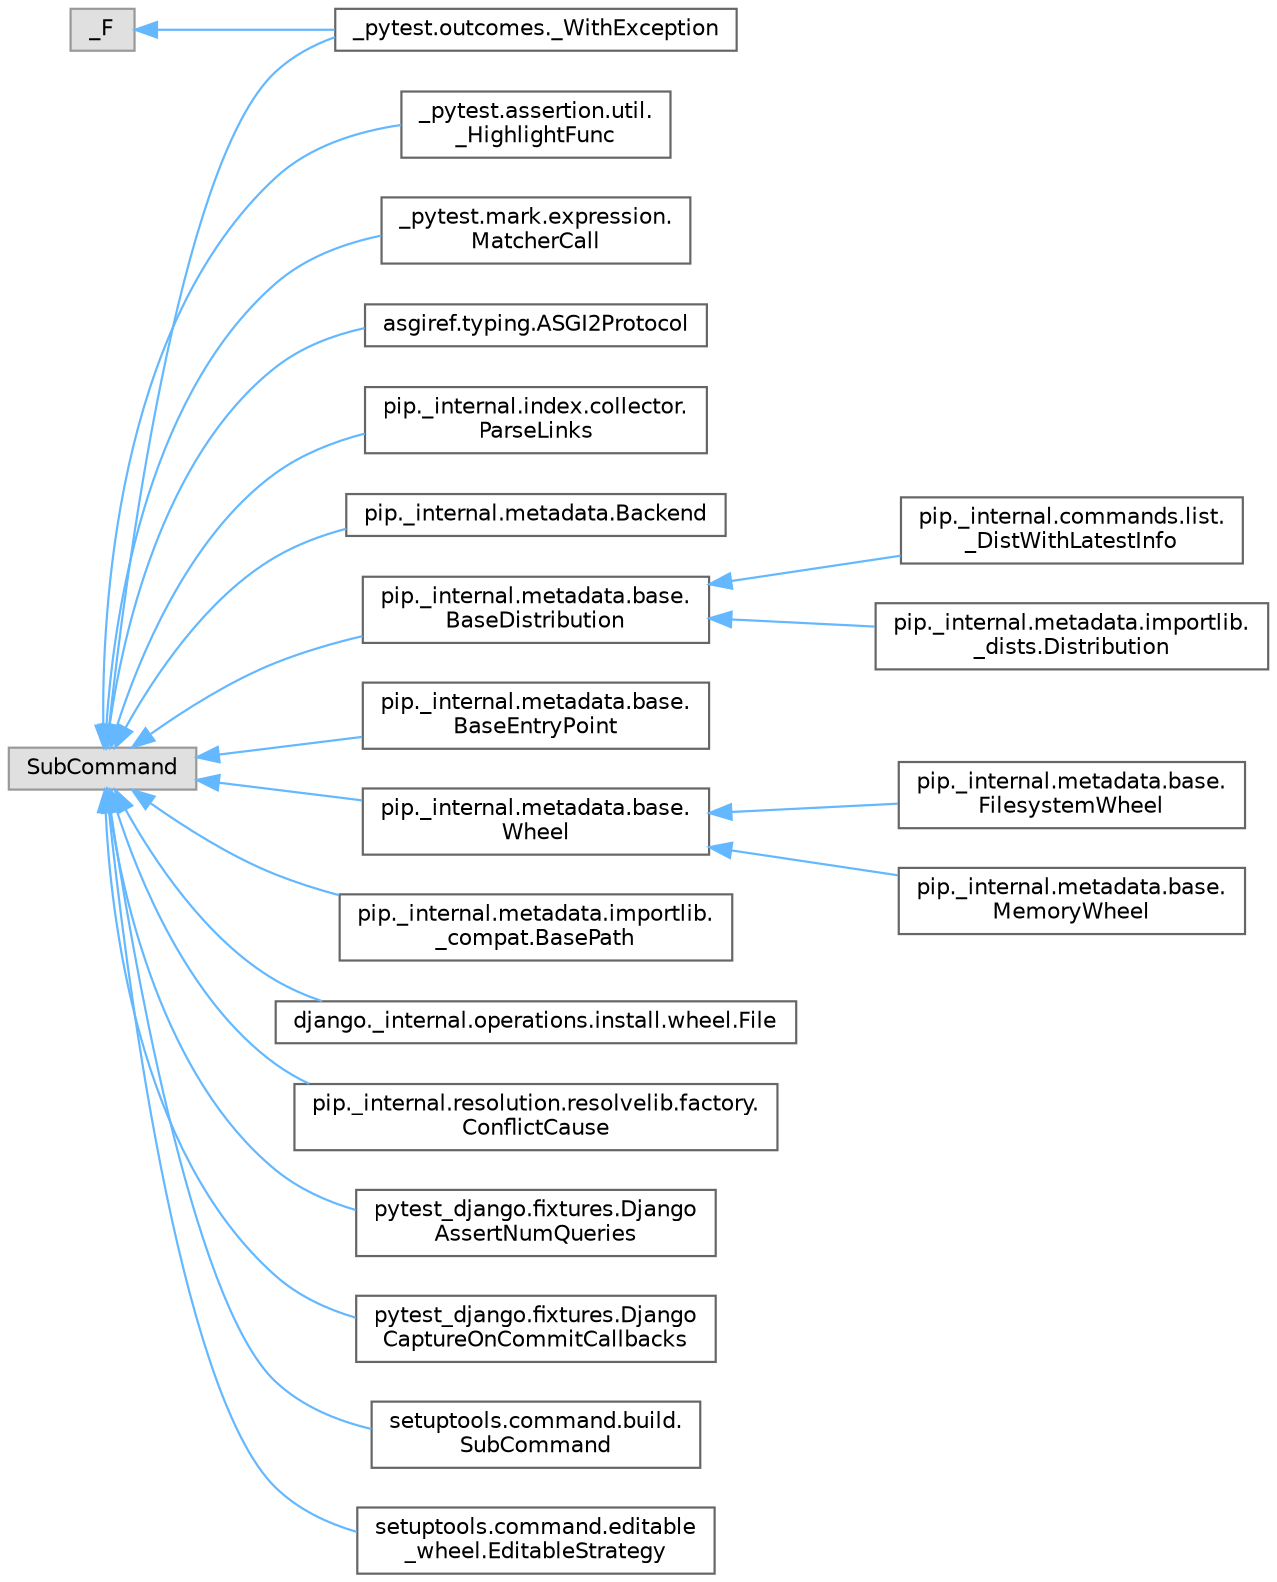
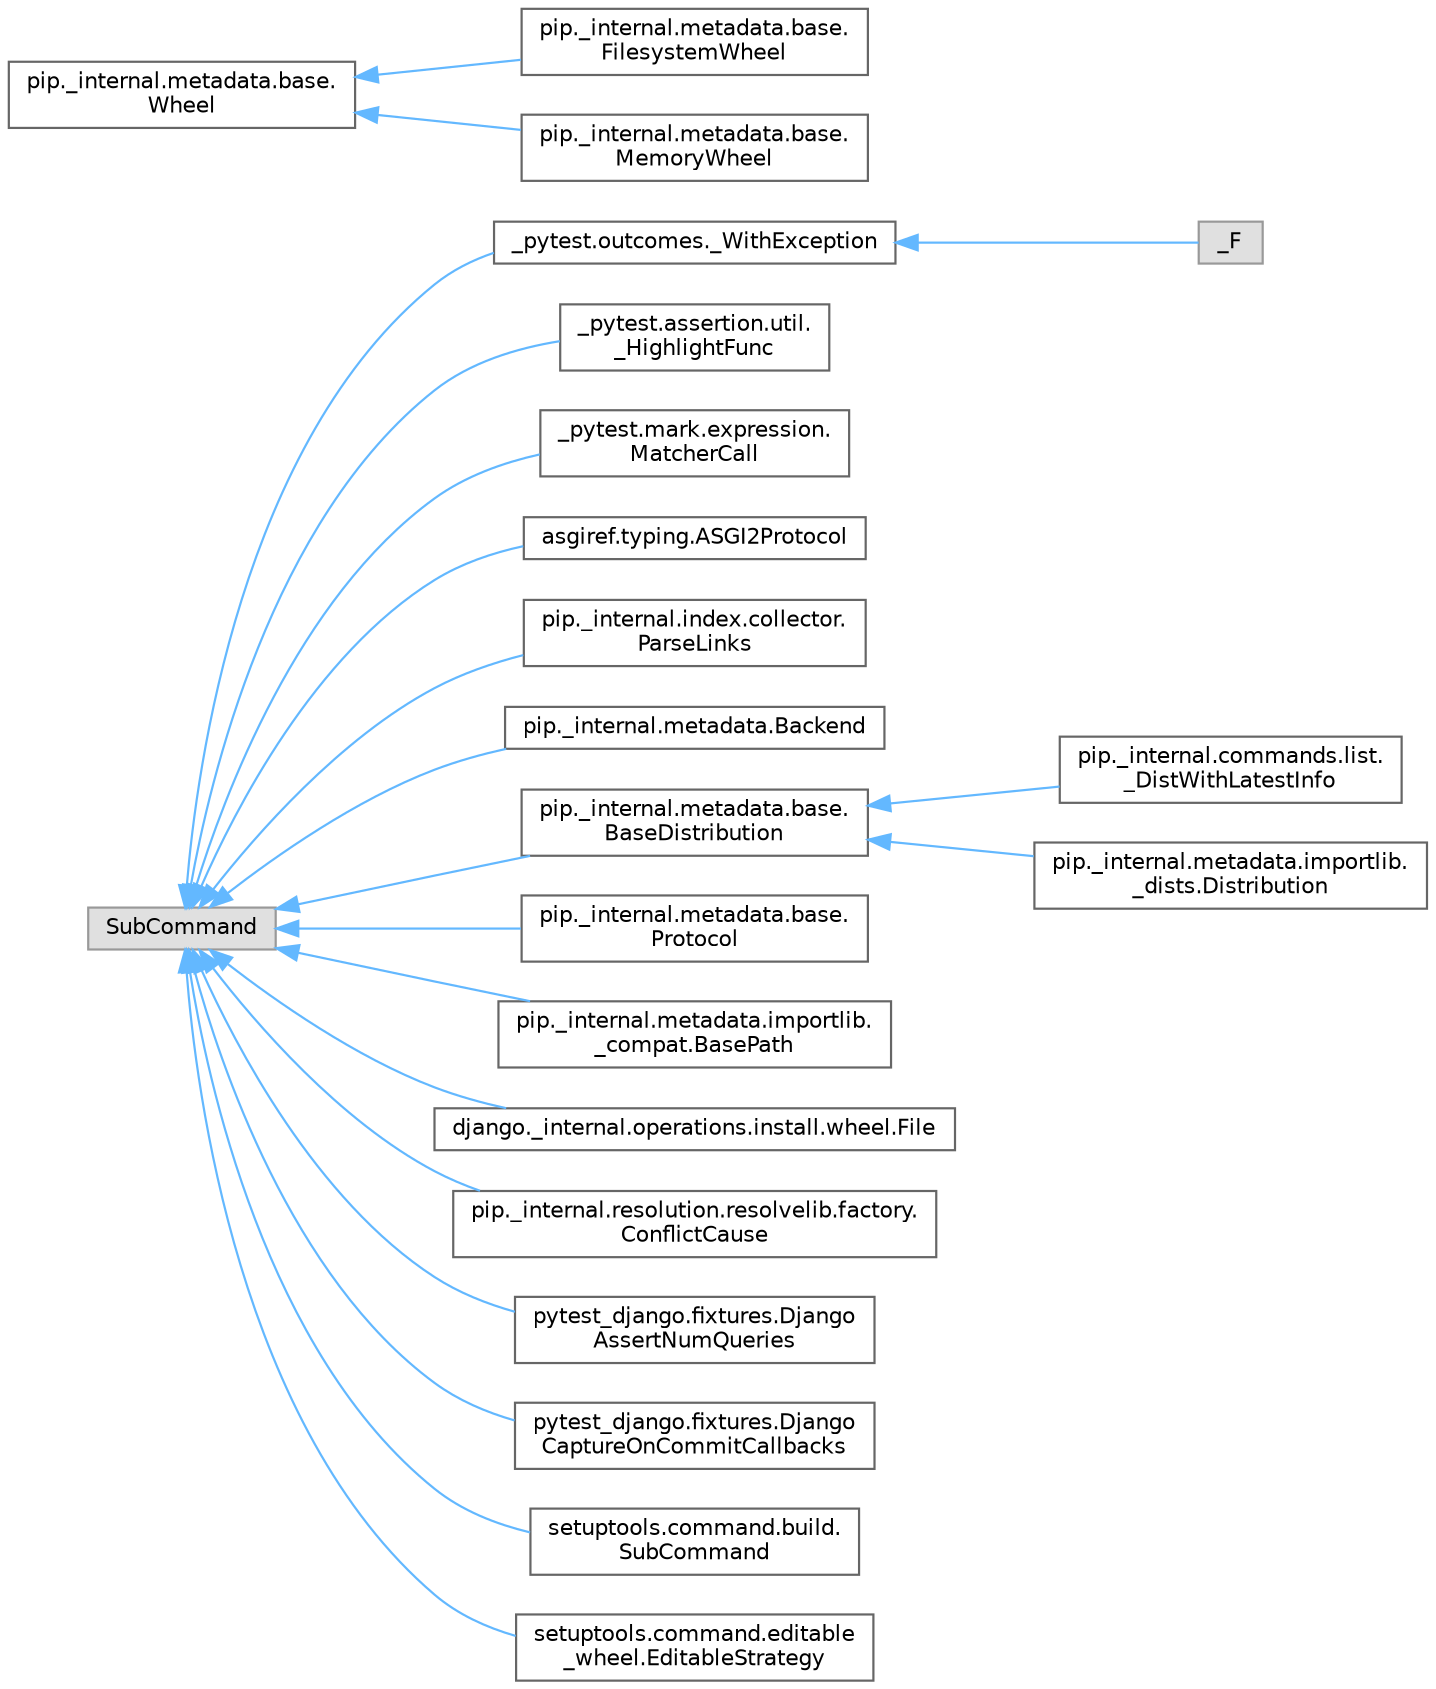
(246, 30) -> (1058, 243)
(536, 716) -> (695, 929)
(291, 792) -> none
